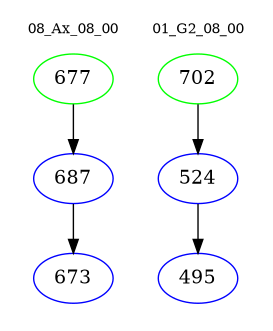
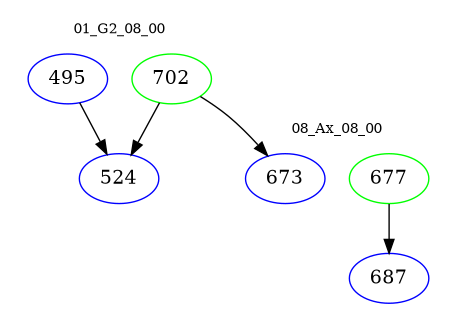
(73, 222) -> (243, 130)
(198, 222) -> (90, 122)
